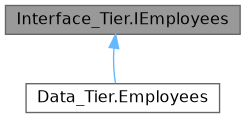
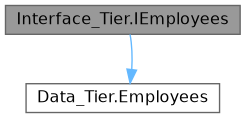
(114, 66) -> (132, 52)
